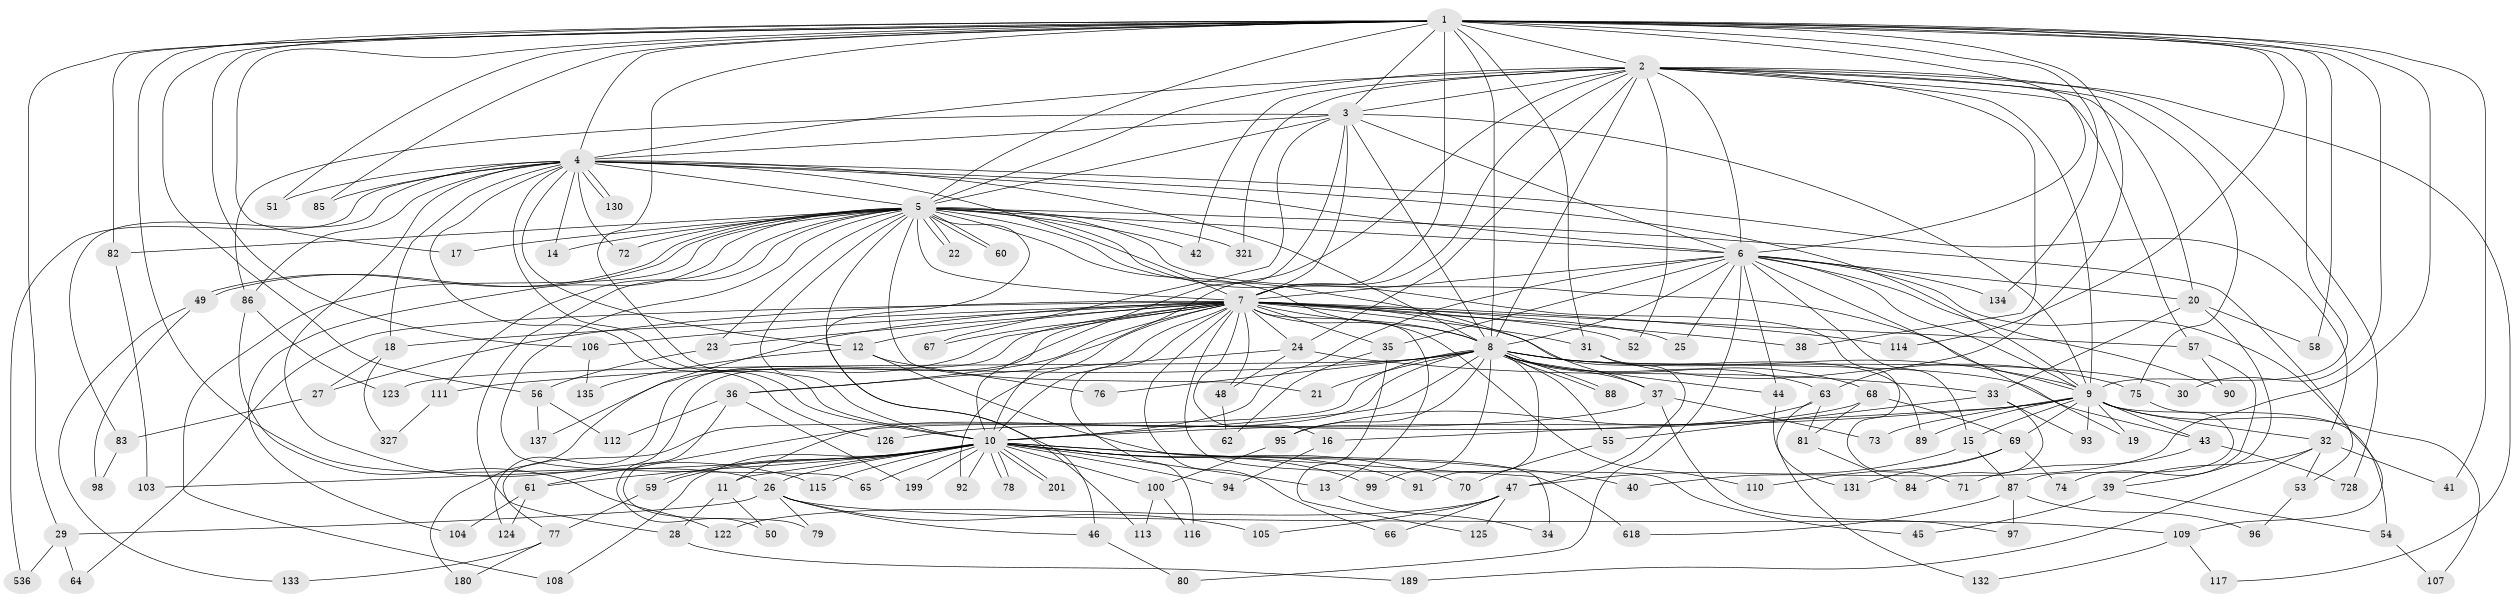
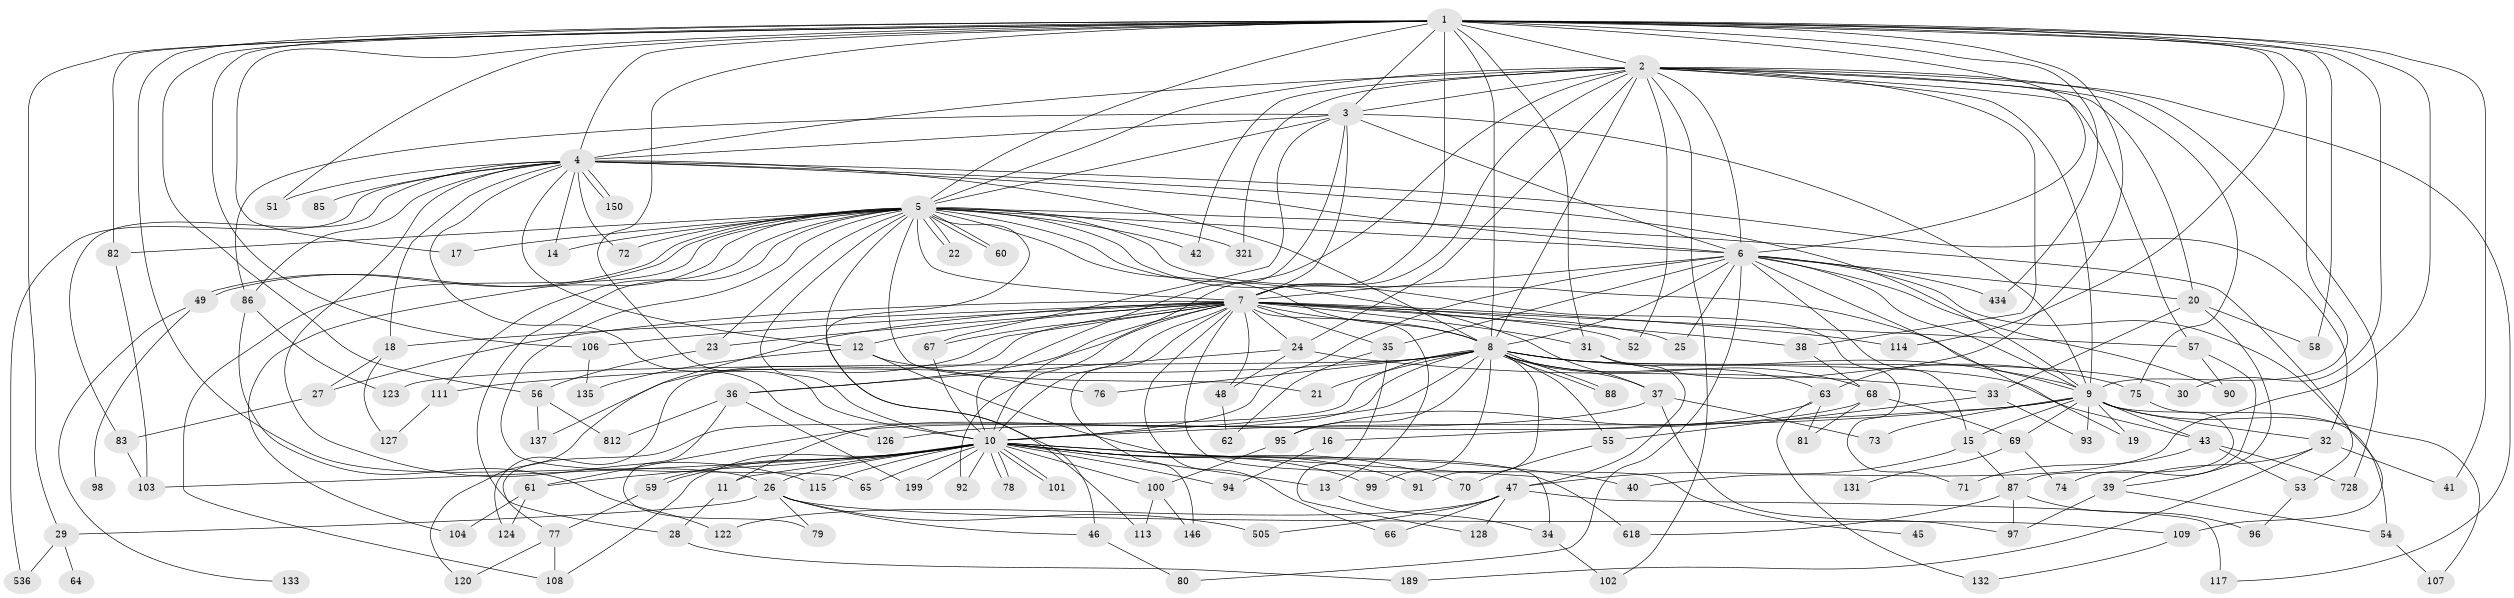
(635, 52) -> none
(748, 184) -> none
(919, 191) -> none
(615, 208) -> (615, 208)
(1418, 231) -> none
(1998, 301) -> (1998, 301)
(671, 313) -> none
(676, 363) -> (952, 399)
none -> (1837, 371)
(1779, 395) -> none
(1203, 412) -> none
(389, 442) -> (389, 442)
(613, 442) -> (613, 442)
(1922, 442) -> none
(110, 465) -> (134, 465)
(2313, 465) -> (2256, 467)
(1057, 488) -> (1057, 488)
(1755, 488) -> none
(1911, 488) -> none
(2021, 517) -> (2058, 513)
(771, 535) -> none
(1192, 535) -> (1192, 535)
(1261, 535) -> (1261, 535)
(1479, 535) -> (1479, 535)
(2200, 559) -> (1893, 504)
(427, 569) -> (555, 559)
(463, 582) -> (463, 582)
none -> (1608, 582)
